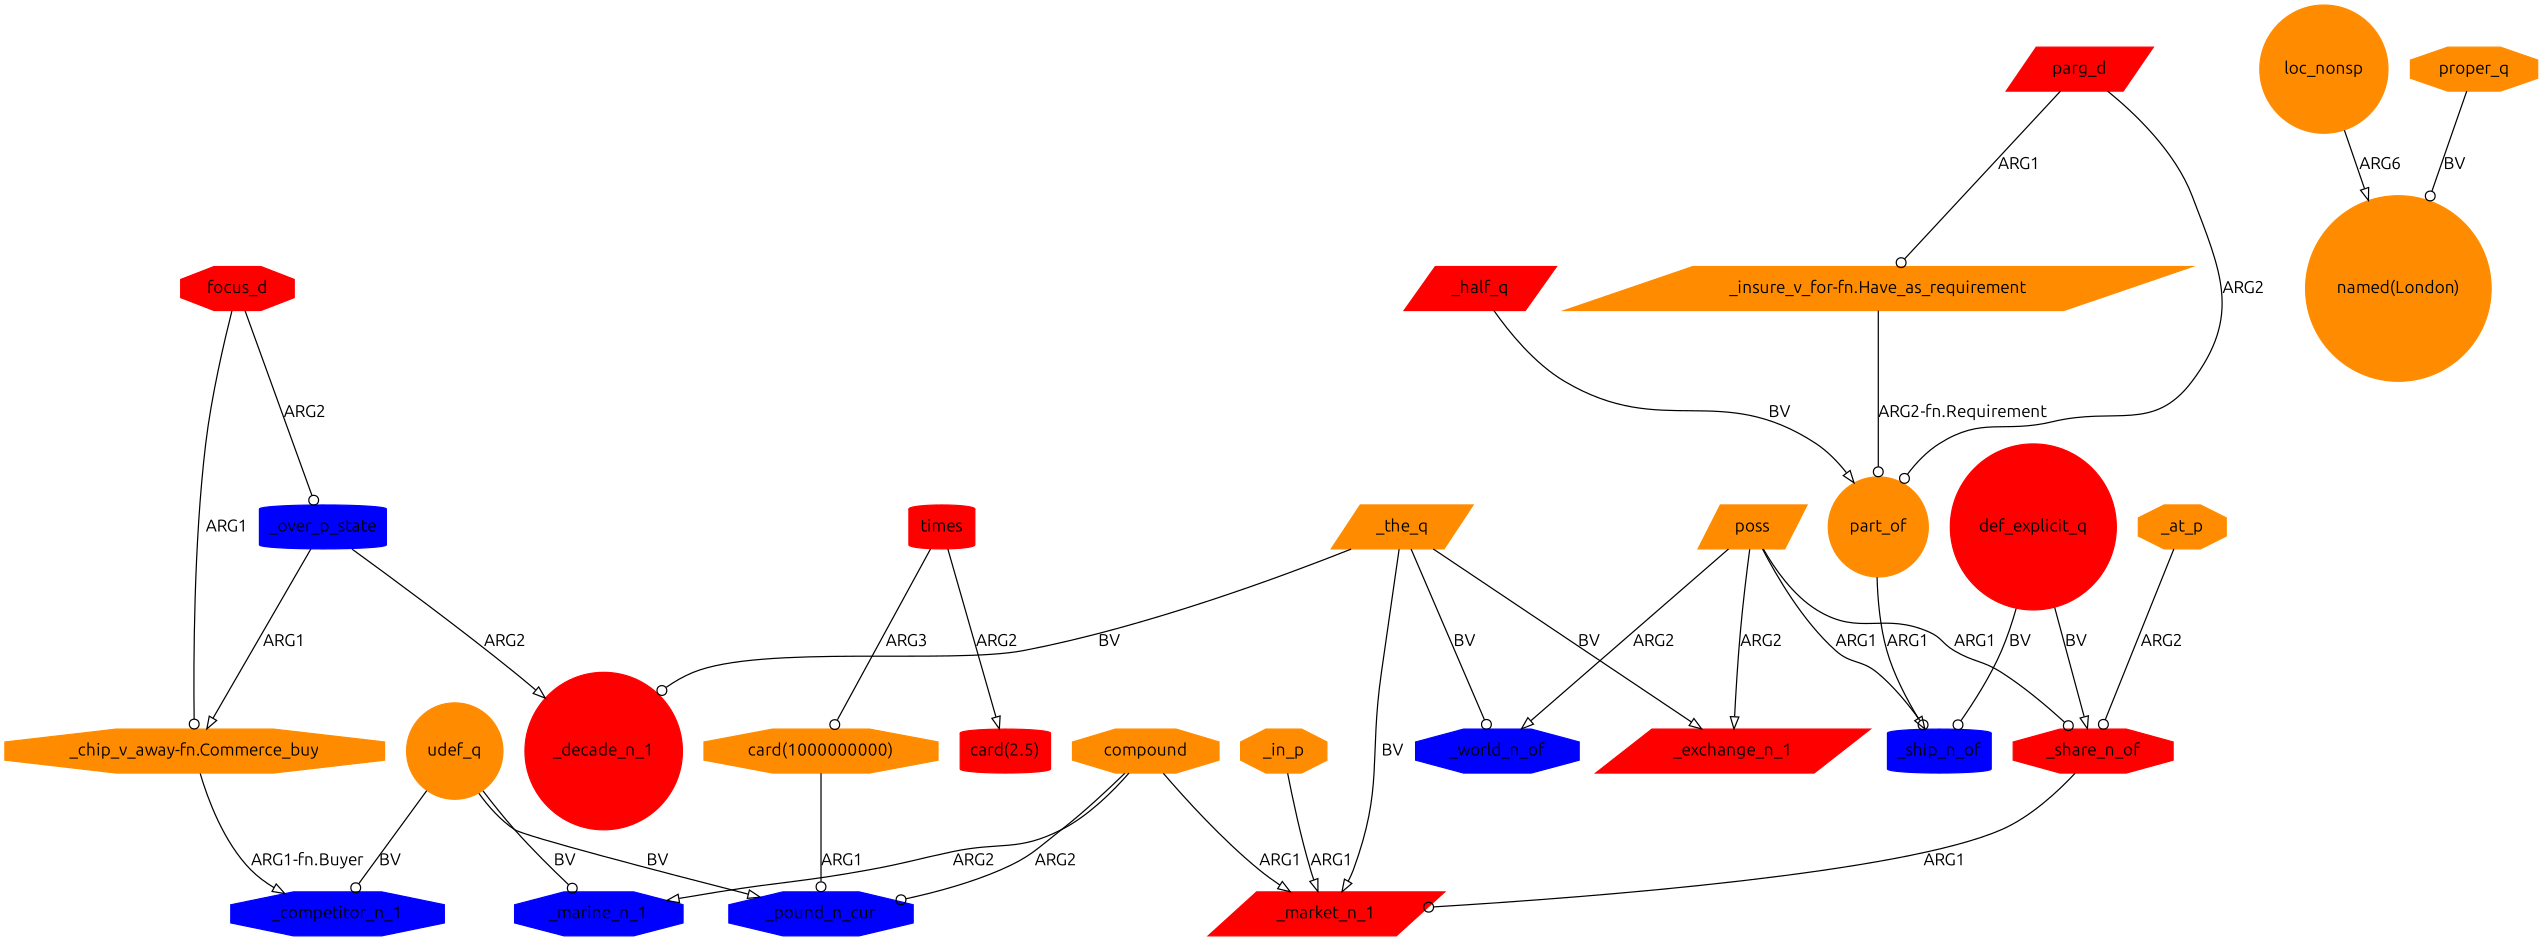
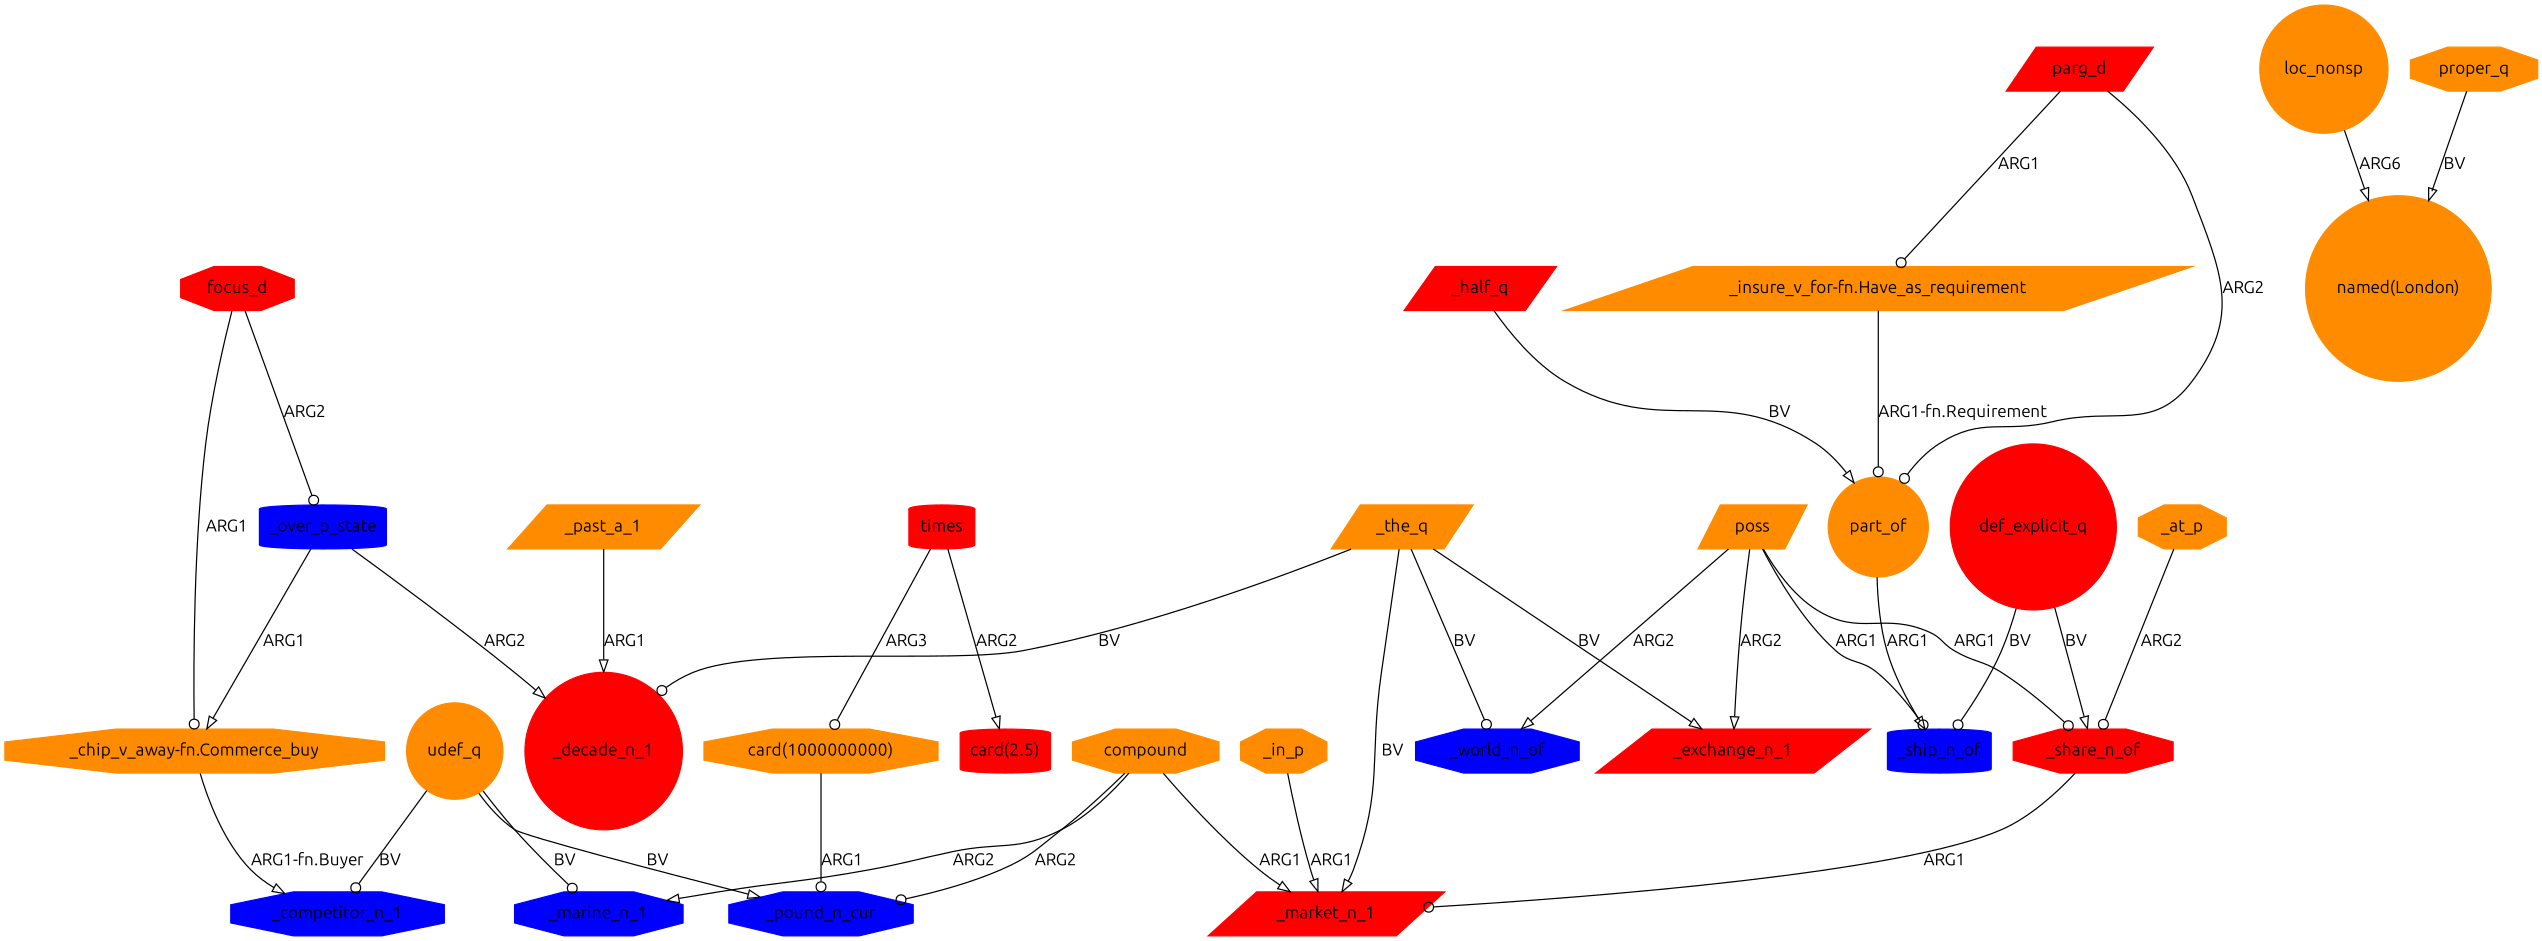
(2449, 141) -> (2449, 141)
(1963, 412) -> (1963, 412)
none -> (604, 527)
